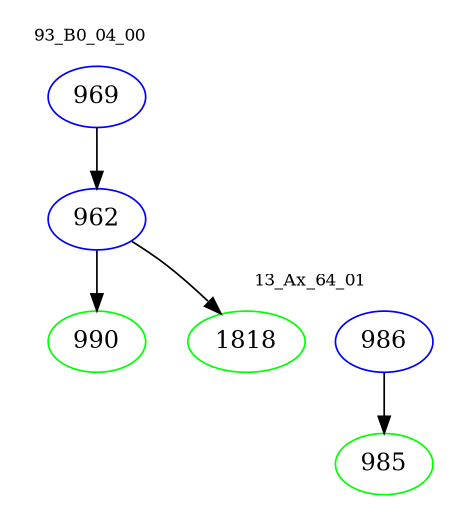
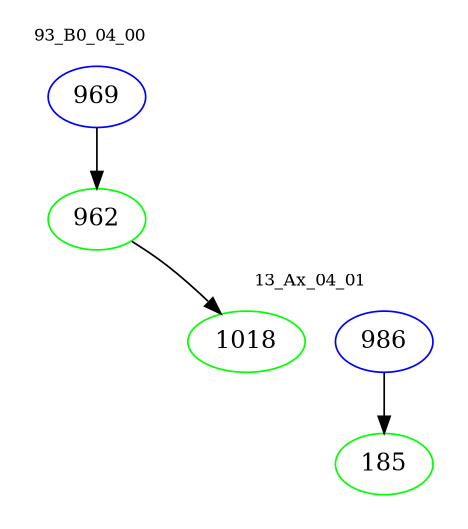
(97, 219) -> (97, 219)
(310, 281) -> (310, 281)
(97, 342) -> none
(247, 342) -> (247, 342)
(384, 464) -> (384, 464)
